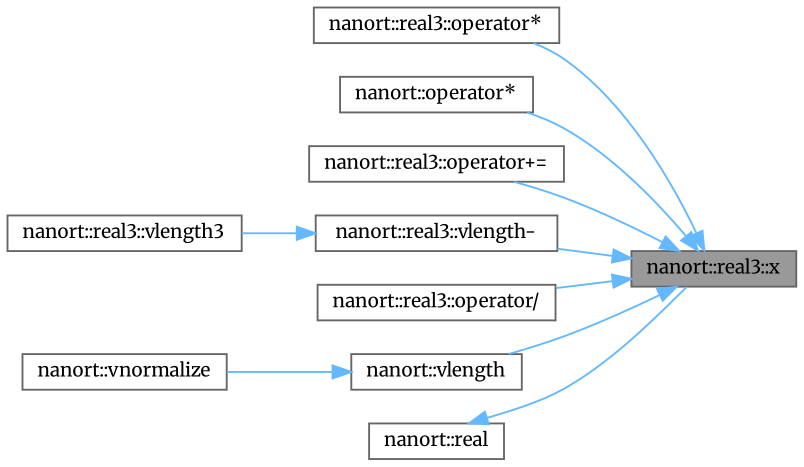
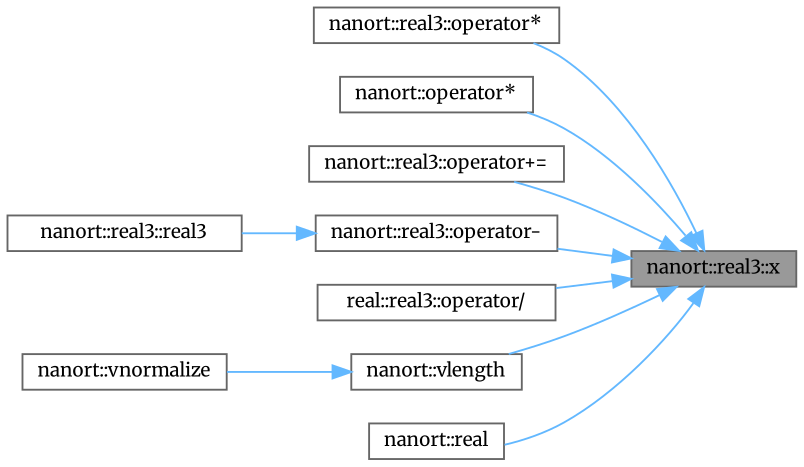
(125, 233) -> (125, 233)
(437, 233) -> (437, 233)
(437, 303) -> (437, 303)
(596, 368) -> (611, 390)
